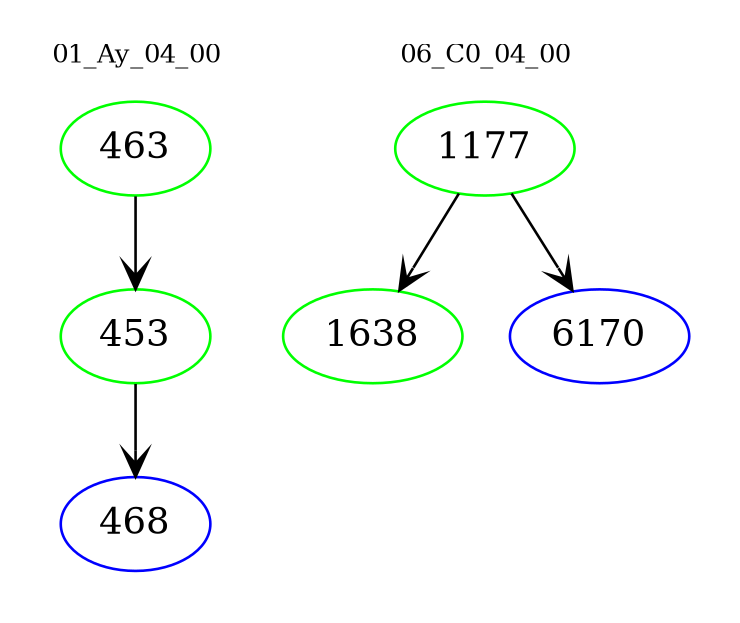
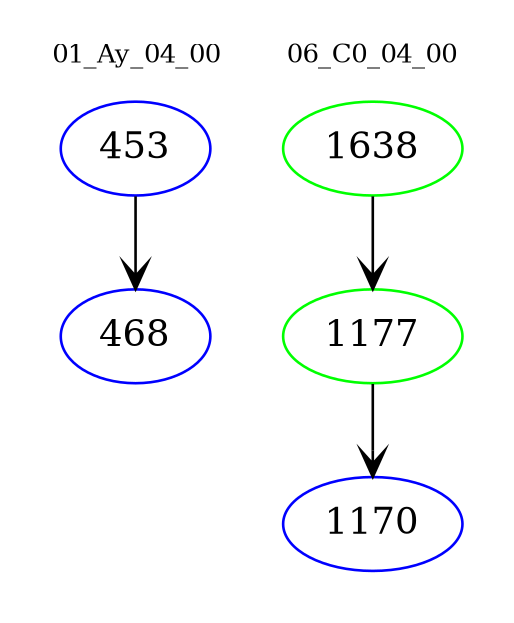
(136, 149) -> none
(436, 231) -> (373, 230)
(136, 336) -> (136, 149)
(600, 336) -> (373, 524)
